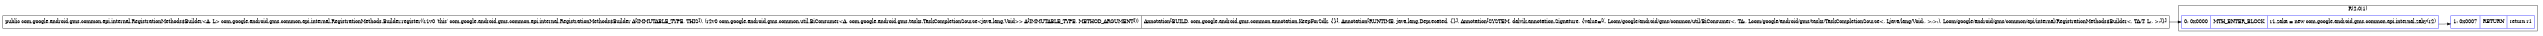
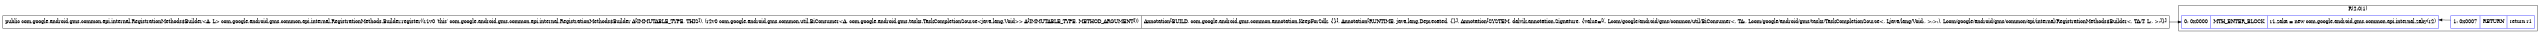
(2443, 24) -> (2446, 20)
